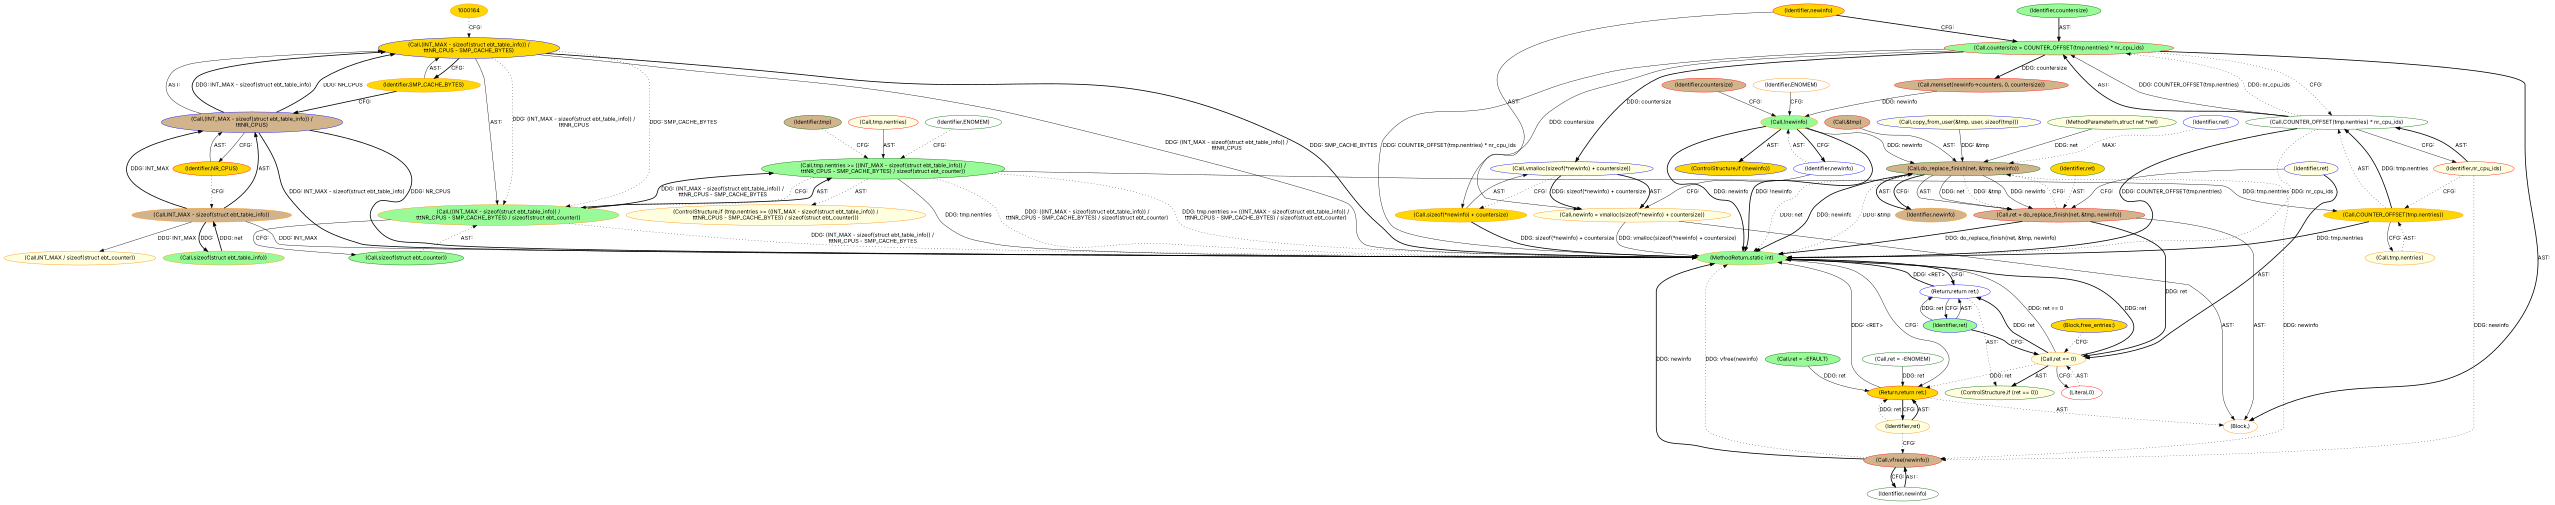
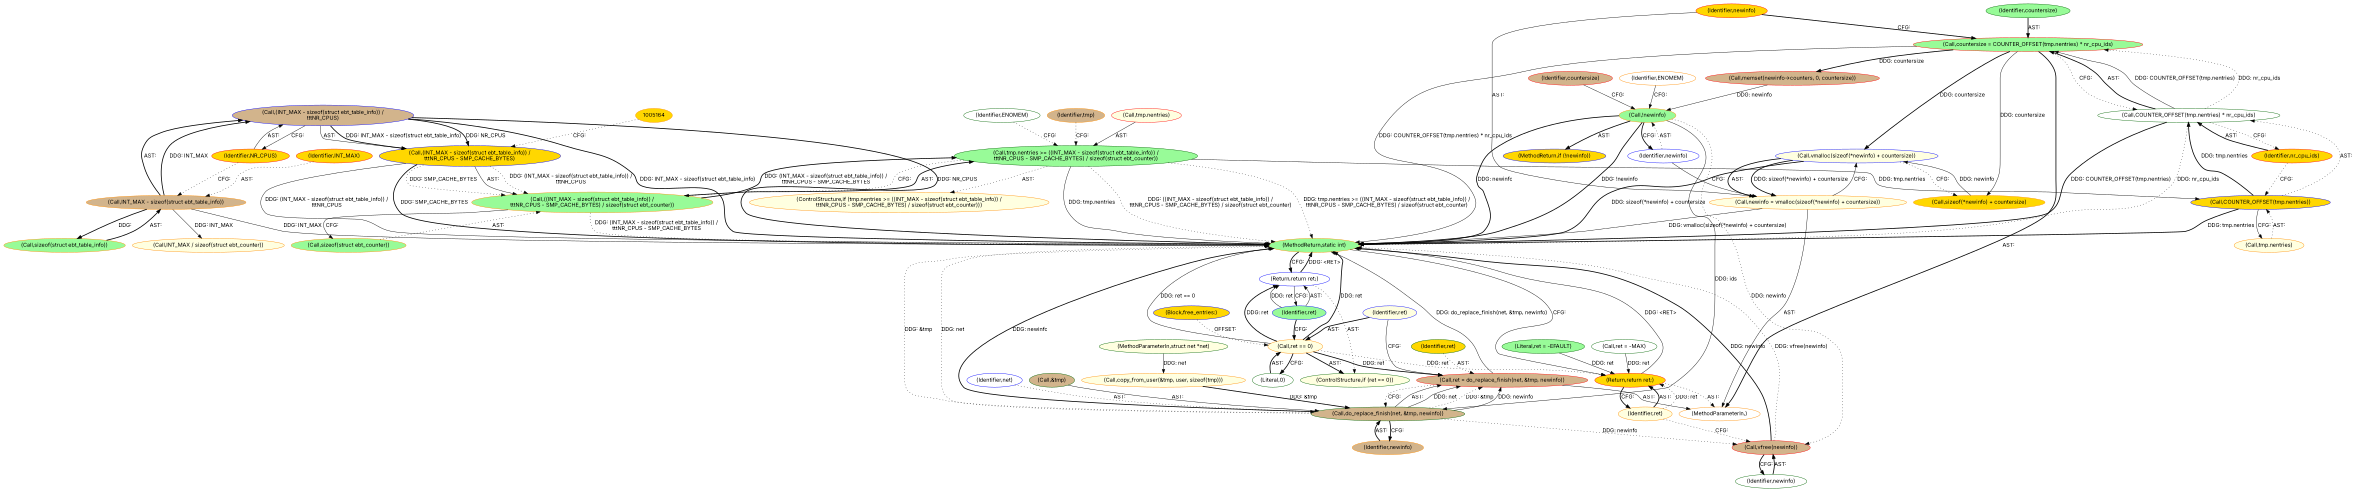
(469, 11) -> (654, 115)
(424, 85) -> none
(813, 122) -> (1076, 115)
(1847, 122) -> (1052, 380)
(1959, 122) -> (1164, 380)
(1961, 144) -> (1274, 397)
(2040, 145) -> (1164, 361)
(2404, 145) -> (2243, 134)
(1905, 146) -> (1726, 279)
(2110, 146) -> (1120, 397)
none -> (334, 156)
(1731, 169) -> (1554, 156)
(2474, 169) -> (2292, 156)
none -> (1848, 185)
(1500, 192) -> (1977, 179)
(2393, 215) -> (2261, 202)
(231, 238) -> (157, 226)
(1903, 239) -> (1421, 306)
(1540, 248) -> (1587, 215)
(406, 258) -> (349, 245)
(2165, 292) -> (1375, 368)
(2083, 342) -> (1226, 330)
(1803, 359) -> (1543, 347)
(1903, 359) -> (1624, 347)
(2058, 377) -> (1289, 363)
(2075, 377) -> (1271, 363)
(2082, 393) -> (1273, 380)
(2240, 427) -> (1720, 414)
(2337, 449) -> (1752, 299)
